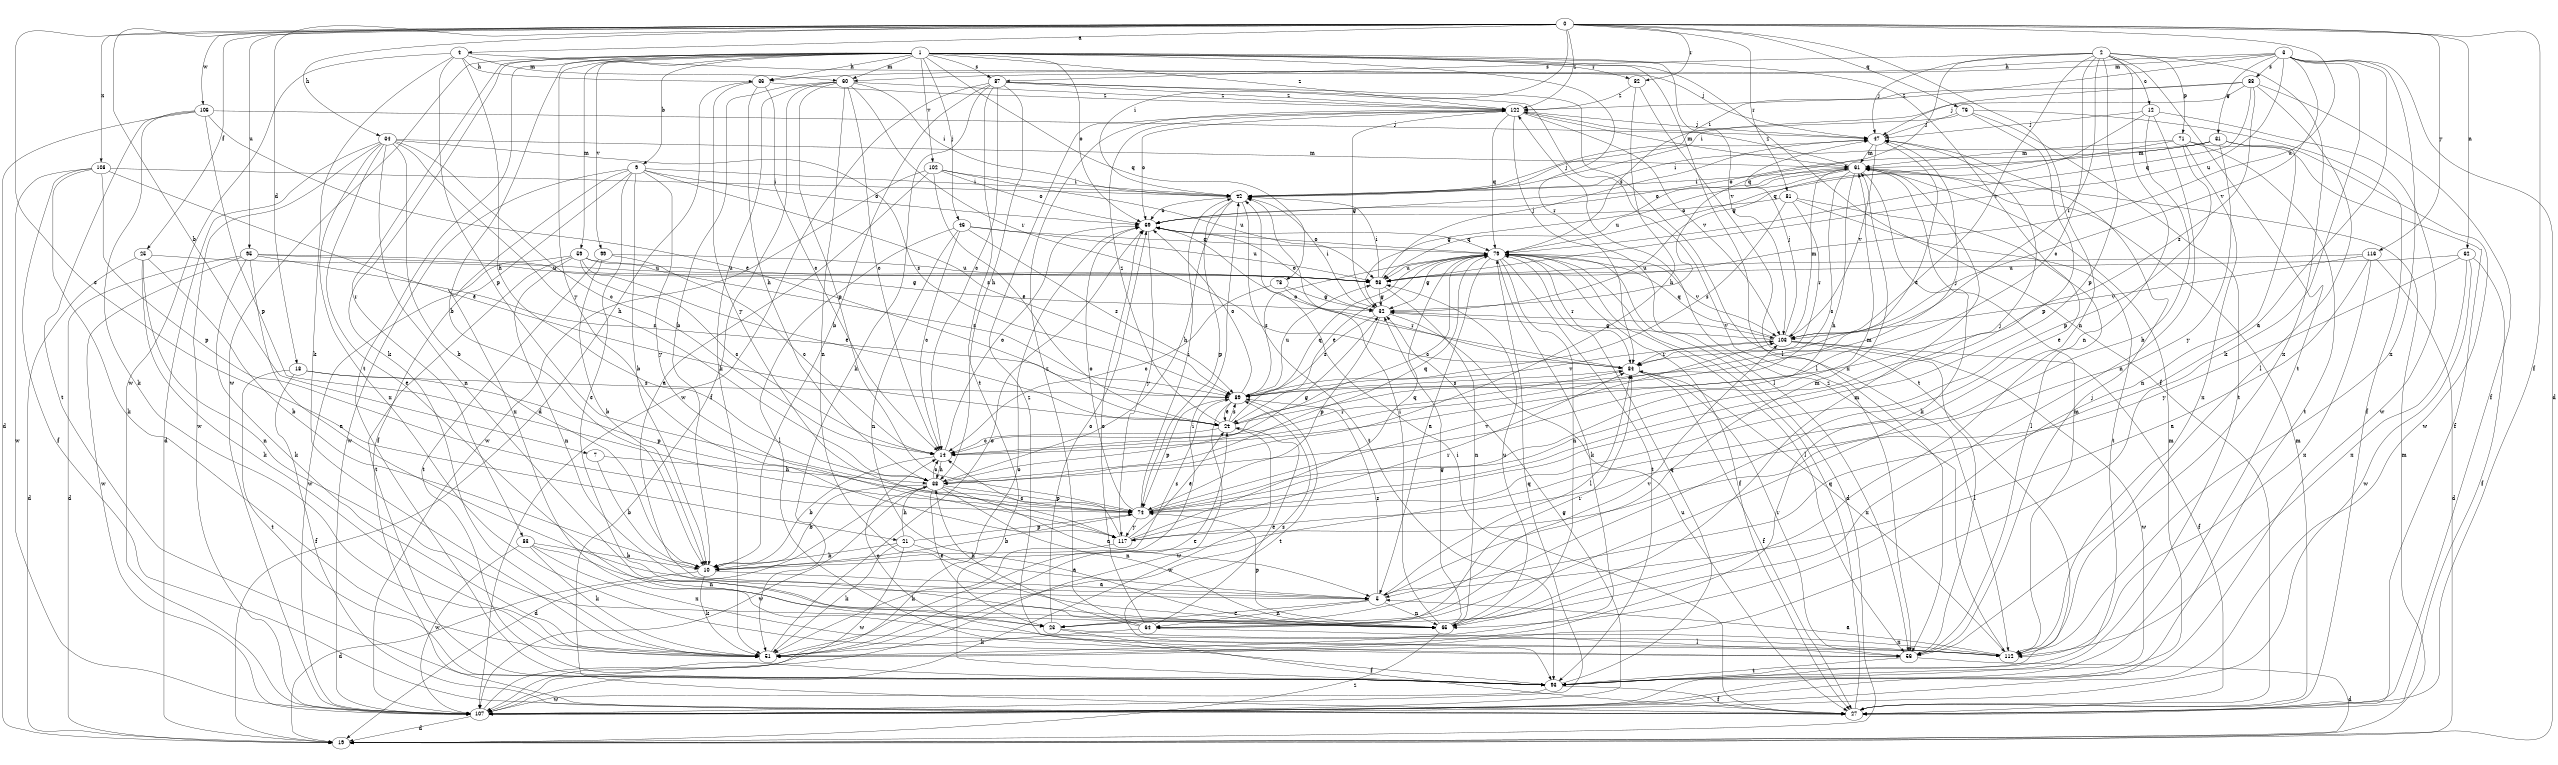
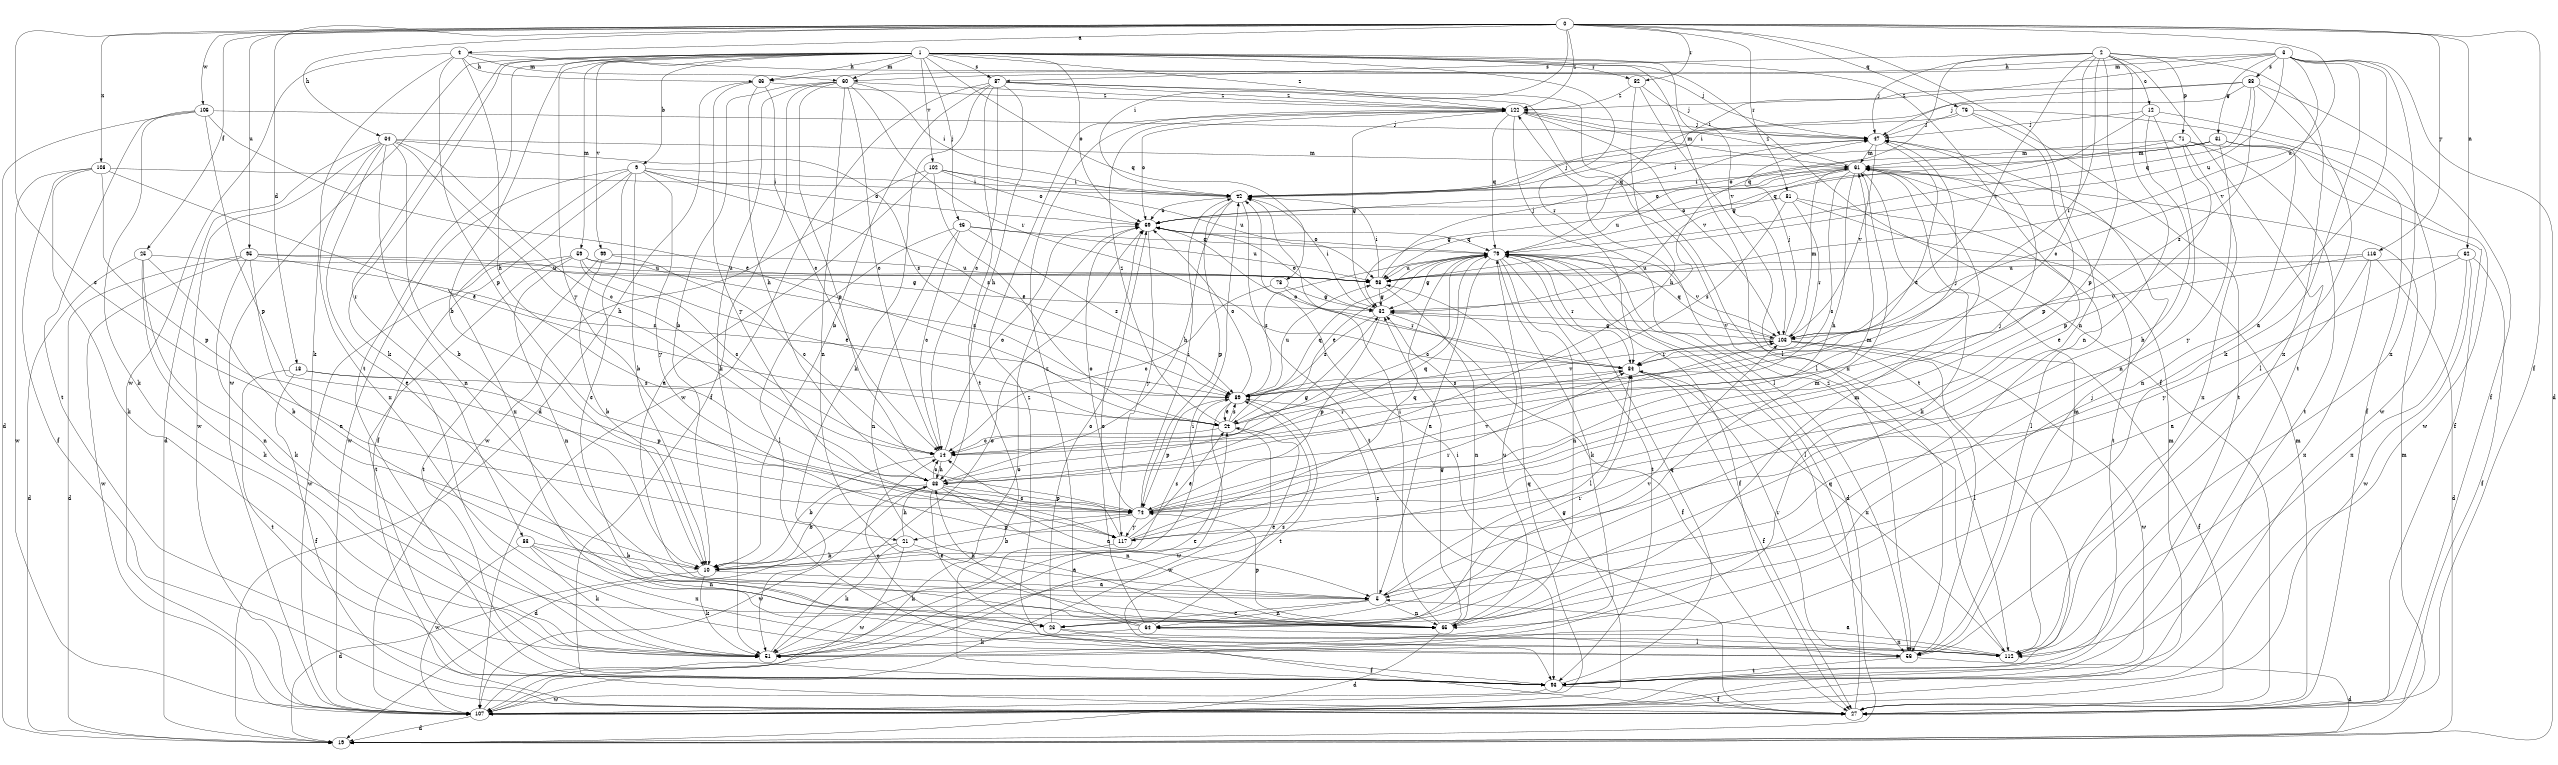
none -> (1702, 123)
(1621, 182) -> (1621, 182)
(595, 456) -> none
(1683, 513) -> (1683, 513)
(1021, 528) -> (1024, 523)
(1355, 686) -> (1355, 686)
